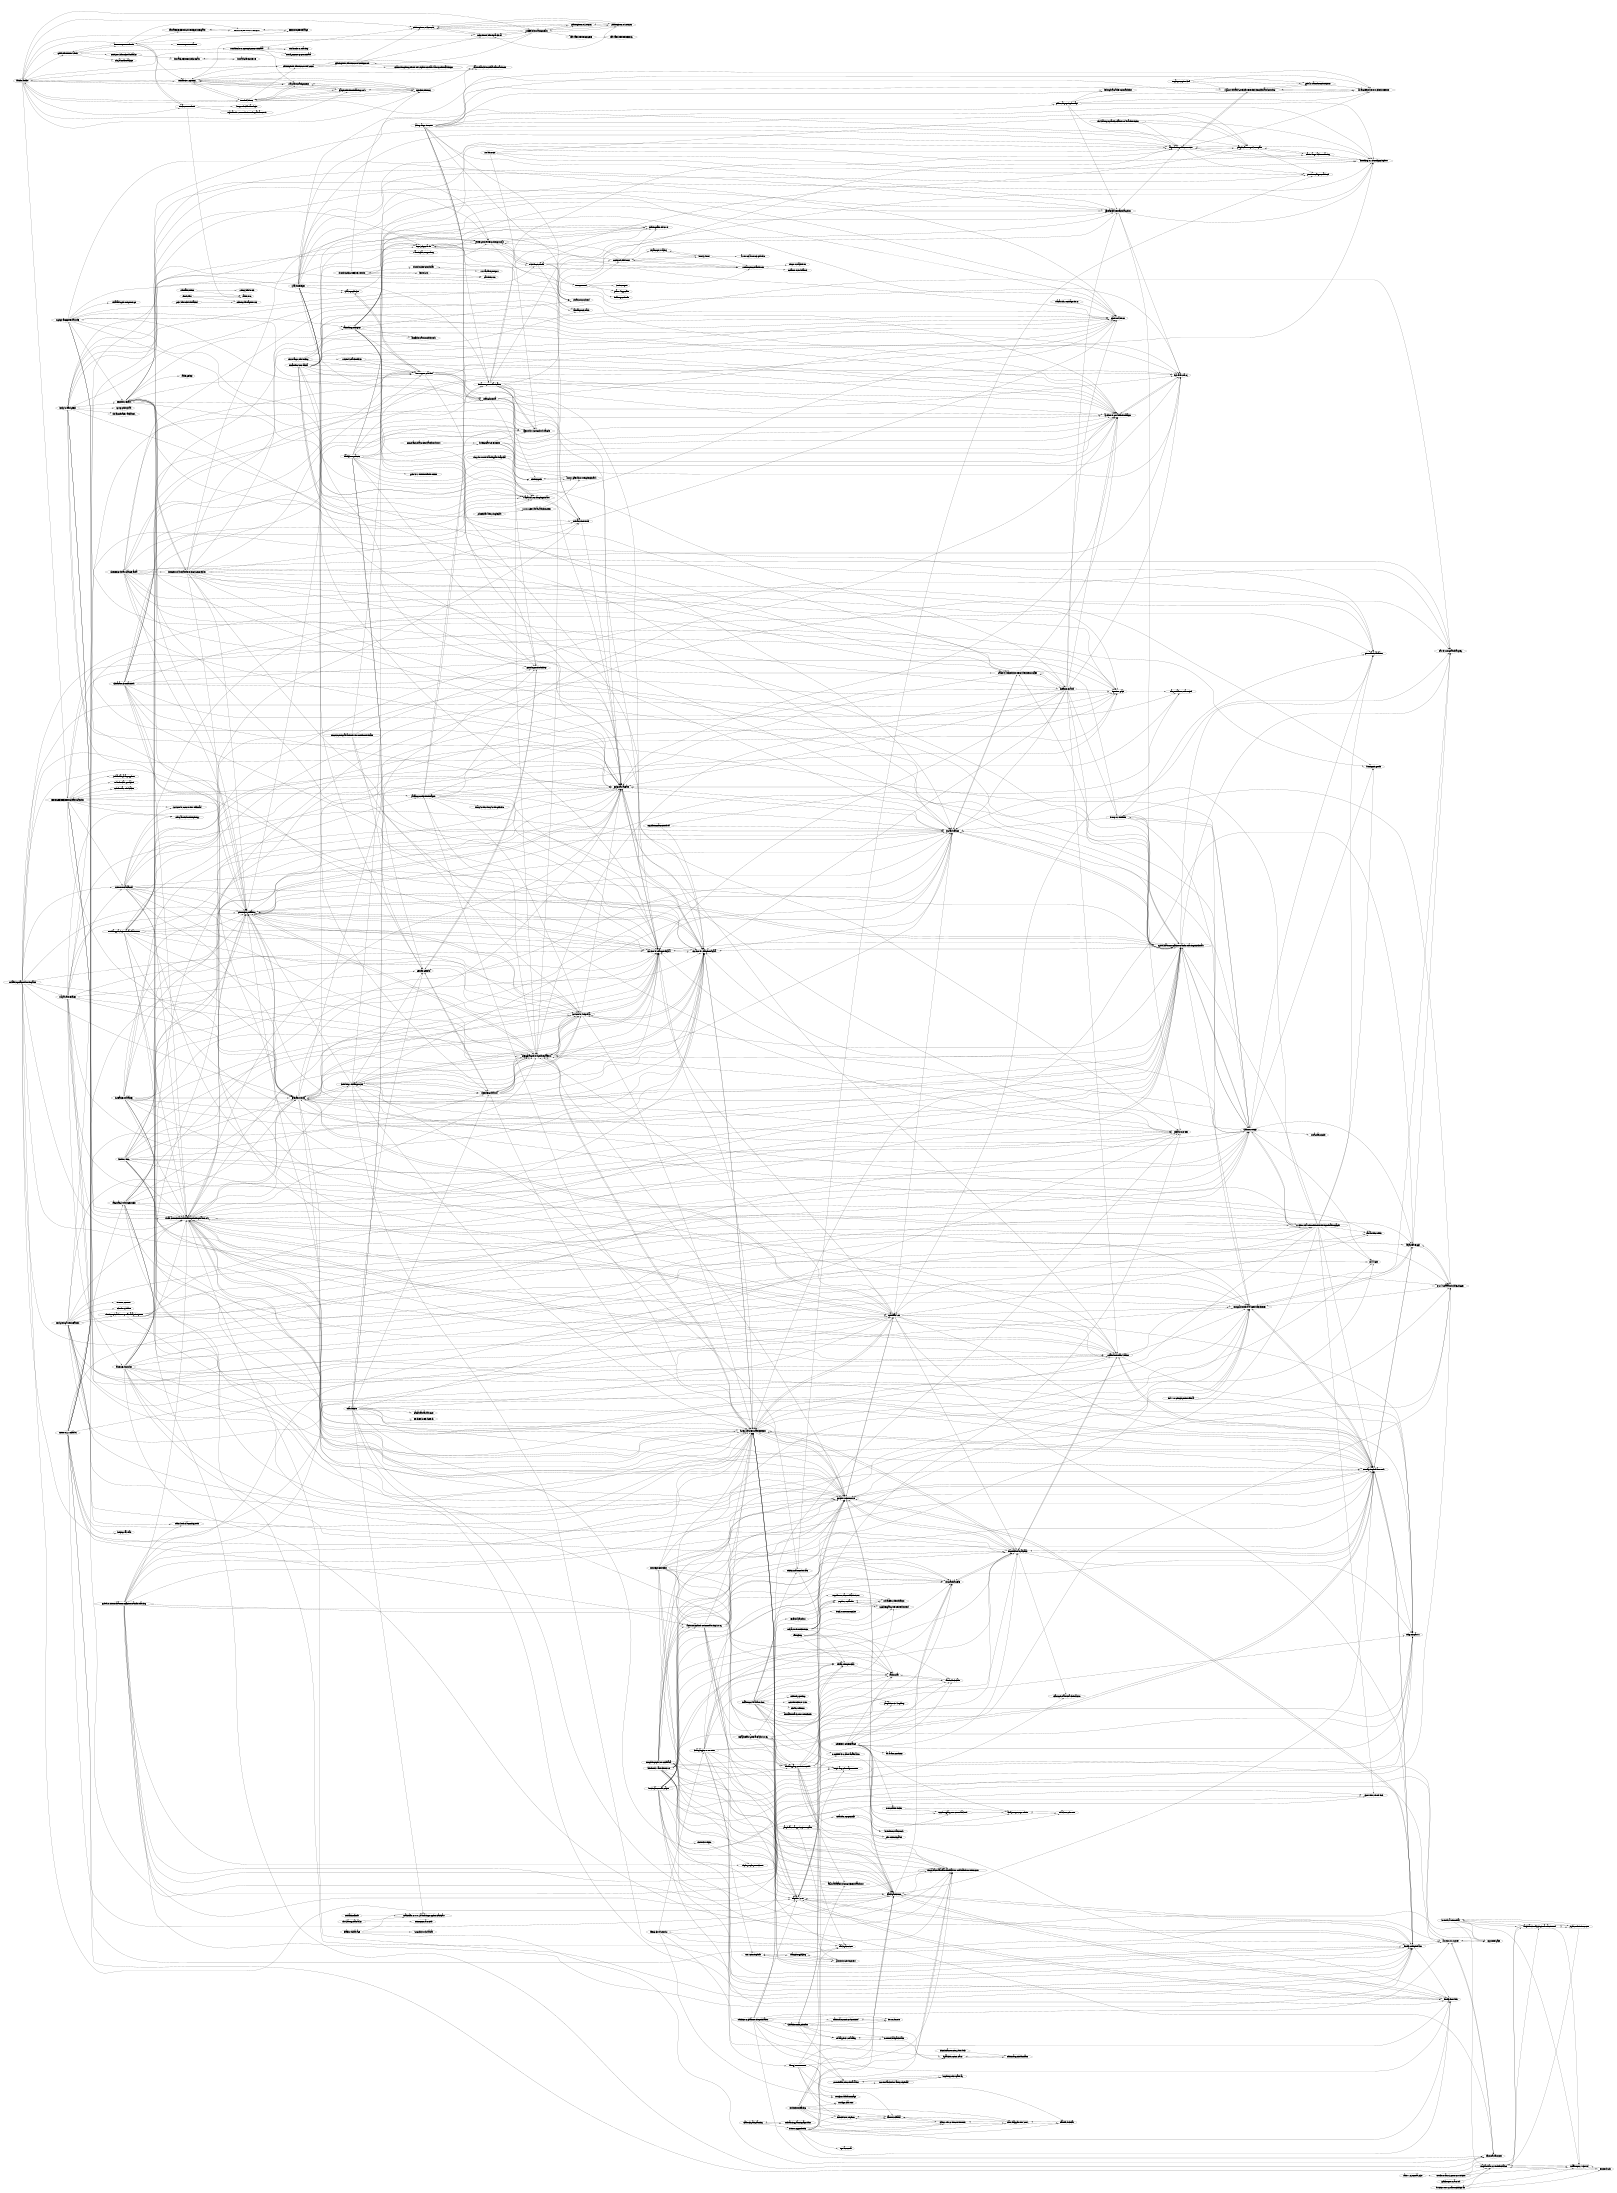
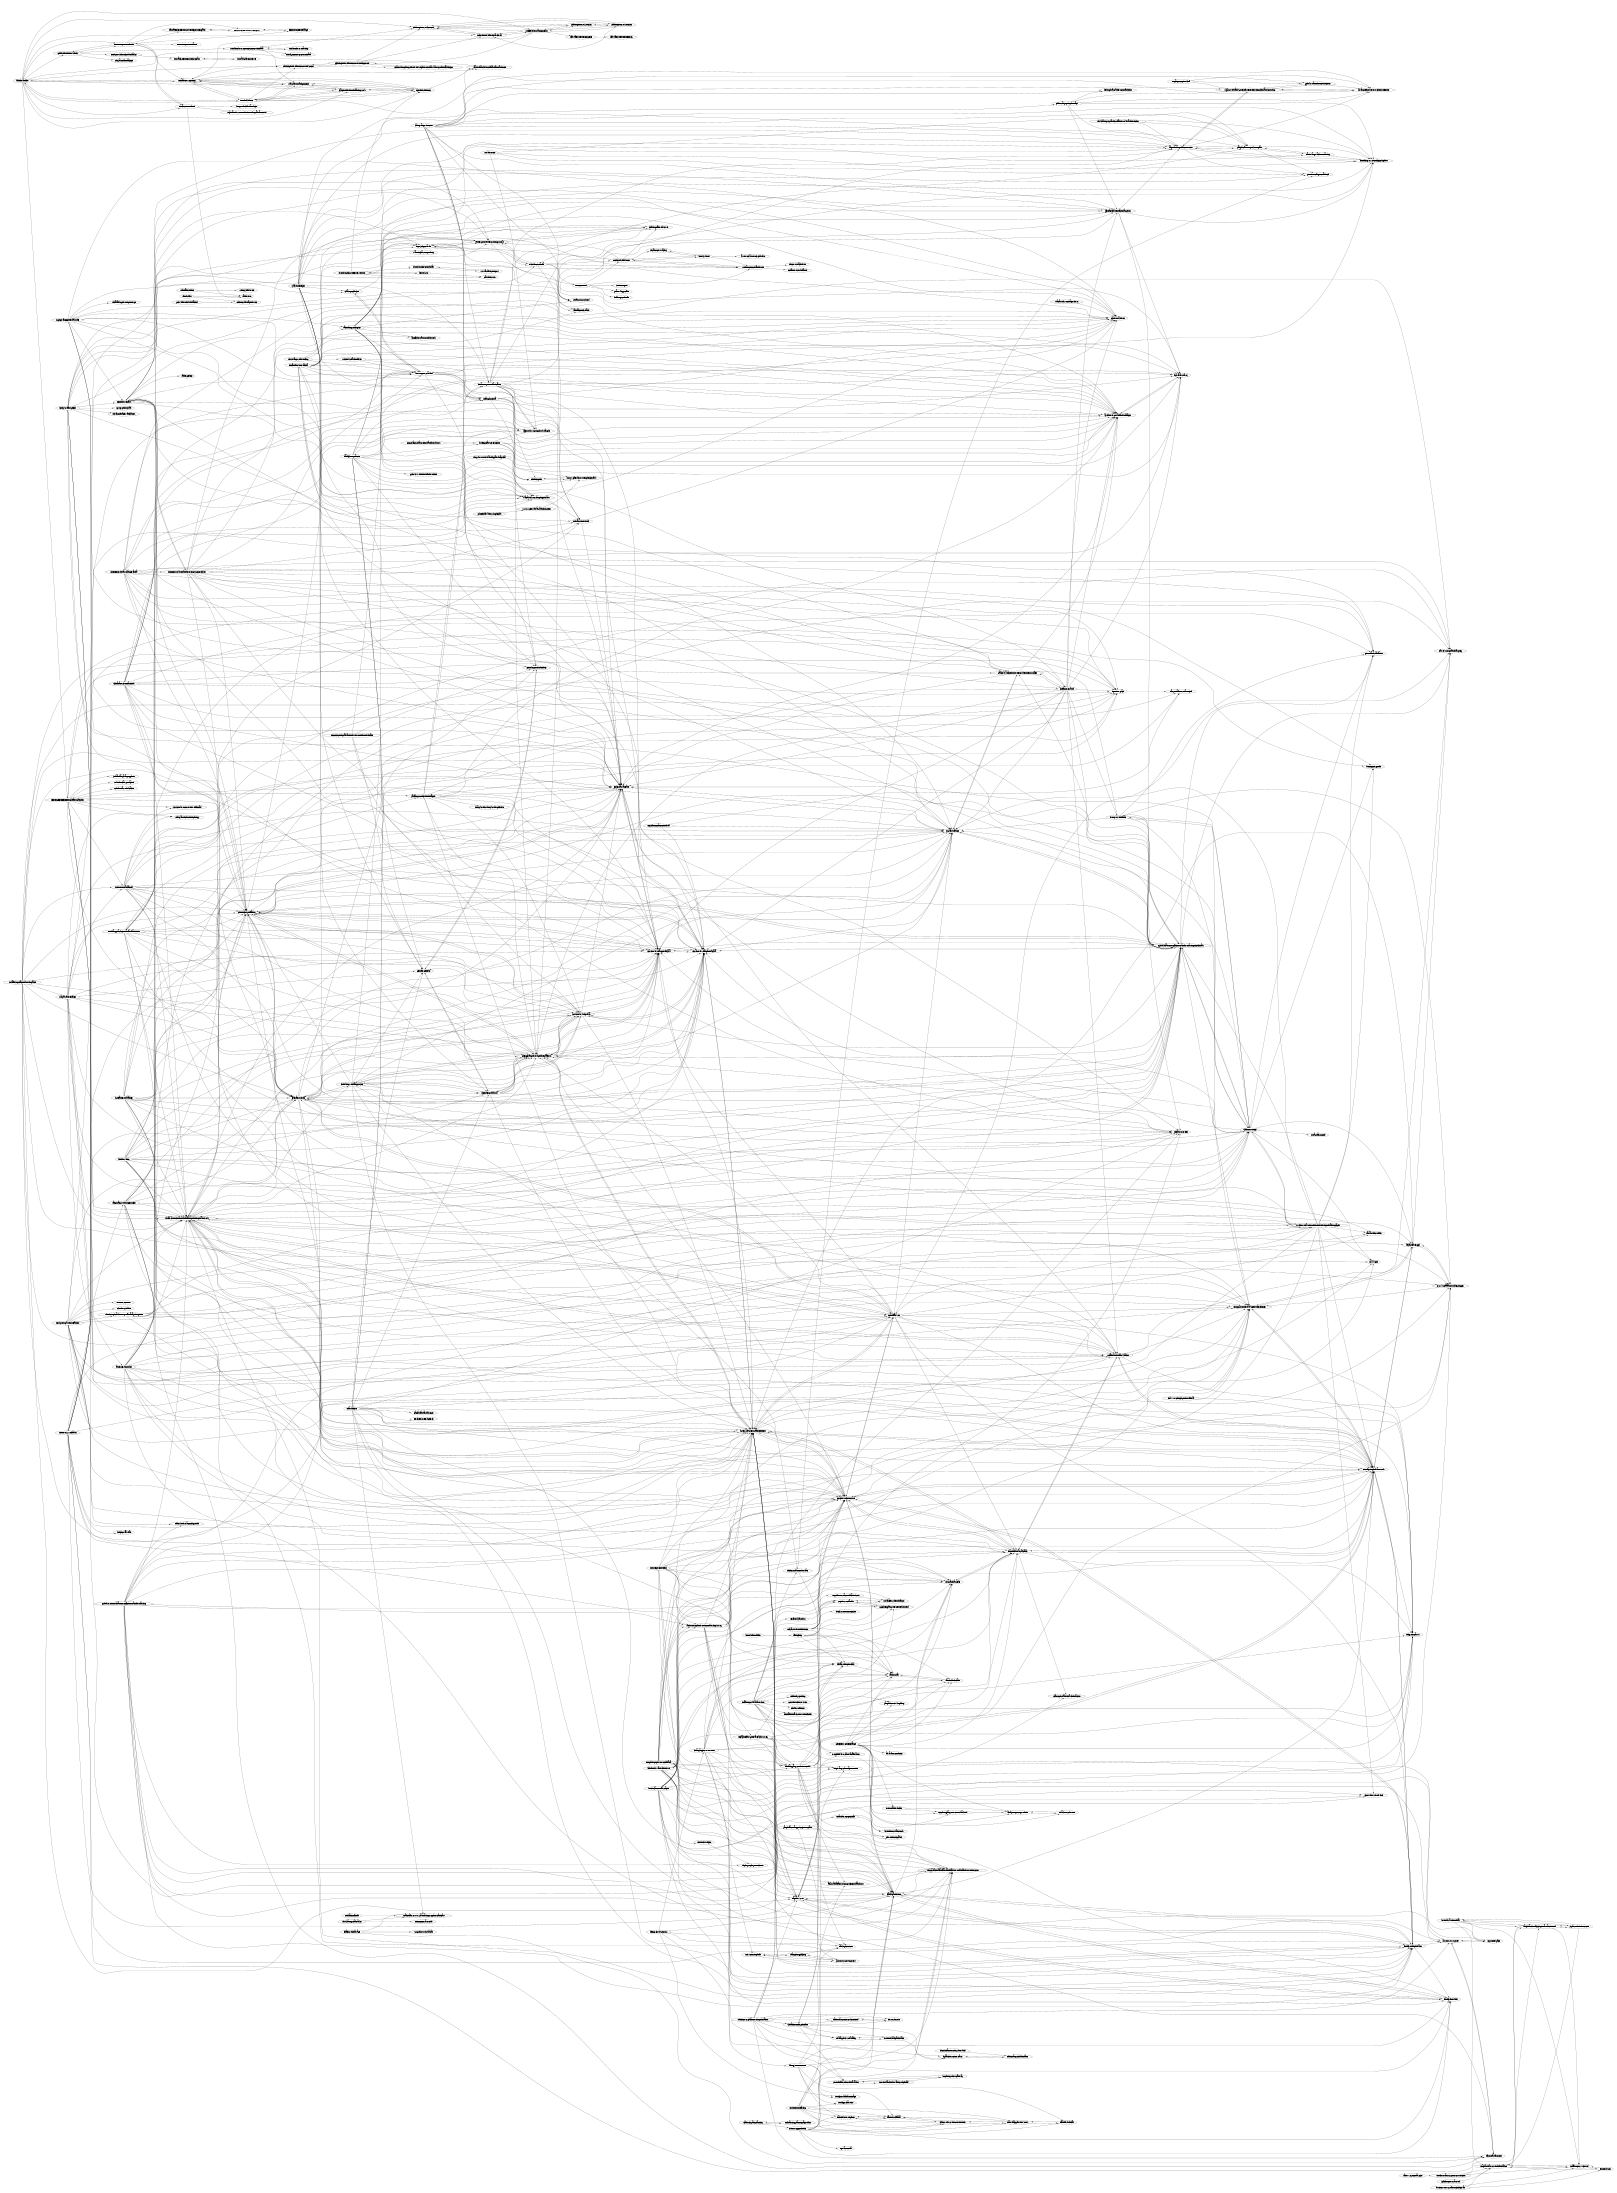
none -> (753, 1635)
